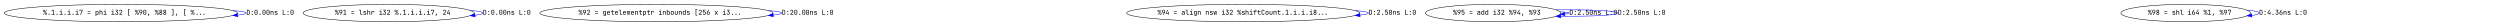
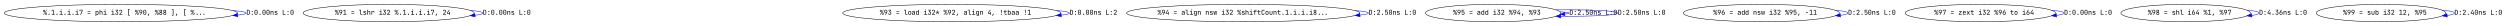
(656, 13) -> none
none -> (952, 13)
none -> (1761, 13)
none -> (1980, 13)
none -> (2381, 13)
